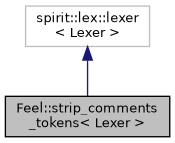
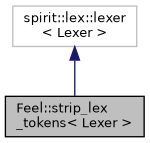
(88, 117) -> (75, 117)
